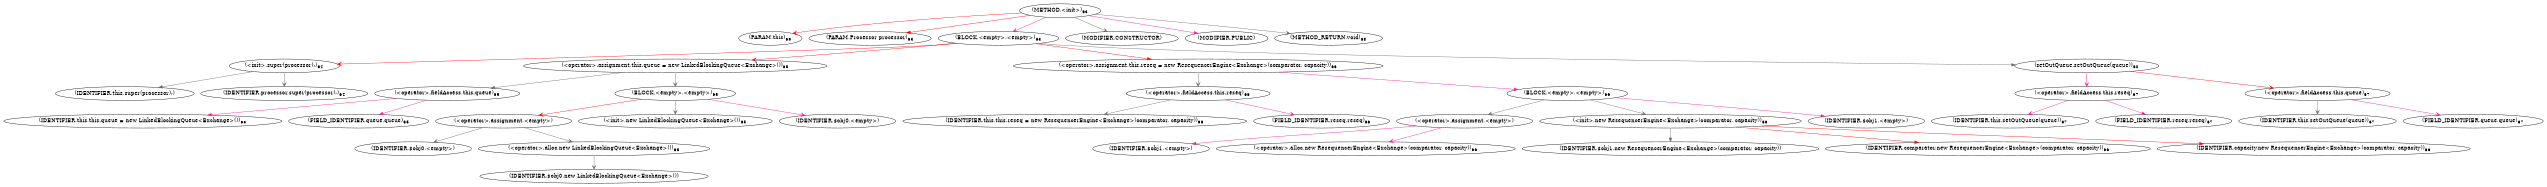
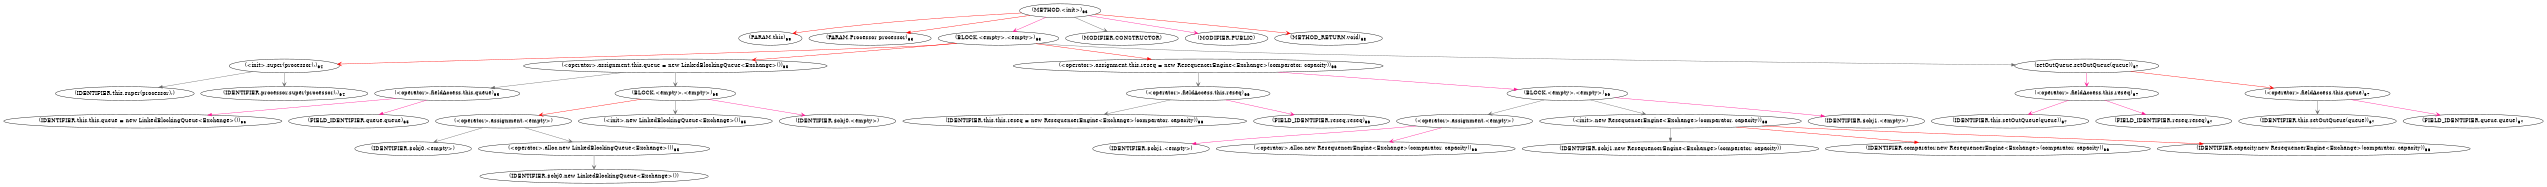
(1191, 23) -> (1191, 23)
(1141, 24) -> (1141, 24)
(2136, 65) -> (2136, 65)
